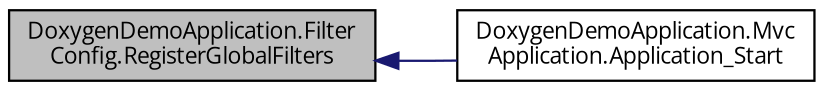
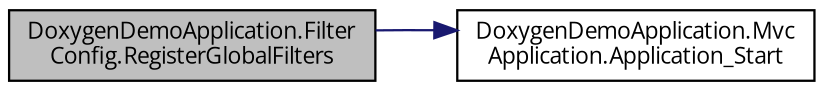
(428, 61) -> (405, 30)
